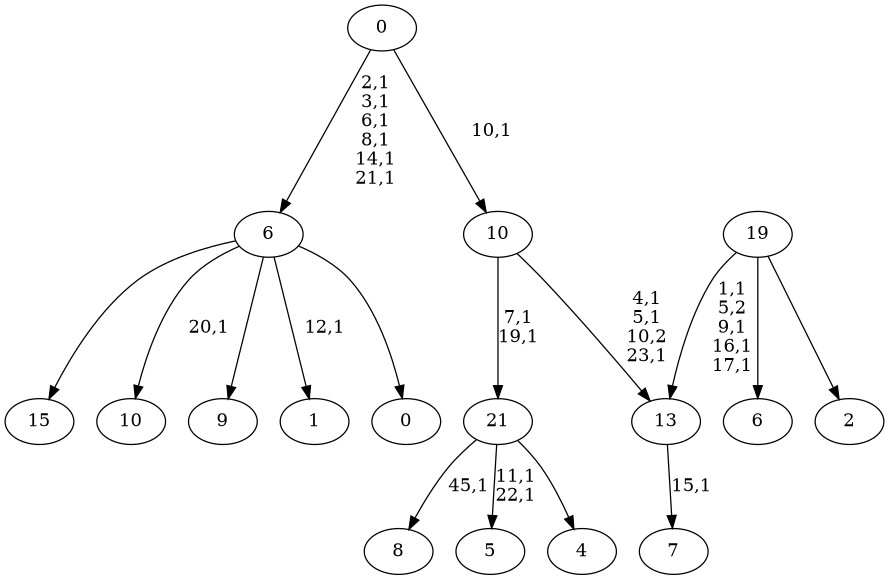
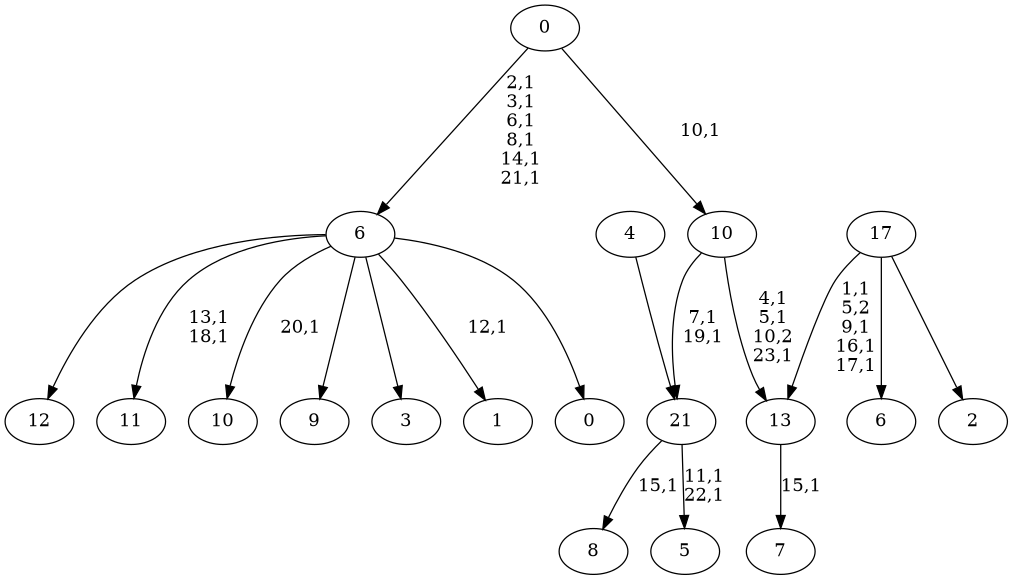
(758, 234) -> (881, 234)
(39, 422) -> (39, 422)
none -> (131, 422)
none -> (406, 422)
(547, 476) -> (653, 322)
(469, 487) -> (658, 487)
